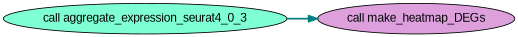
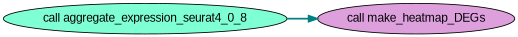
(145, 19) -> (145, 19)
